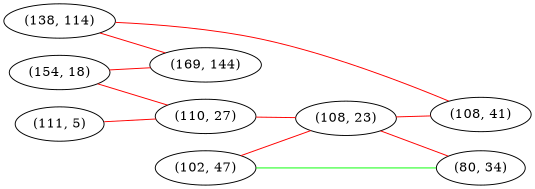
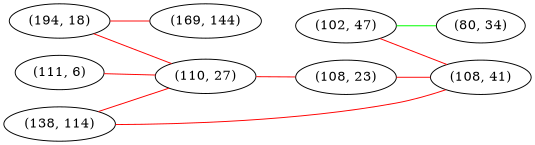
(133, 43) -> (134, 100)
(60, 73) -> (60, 21)
(60, 124) -> (60, 73)
(276, 143) -> (413, 52)
(414, 143) -> none
